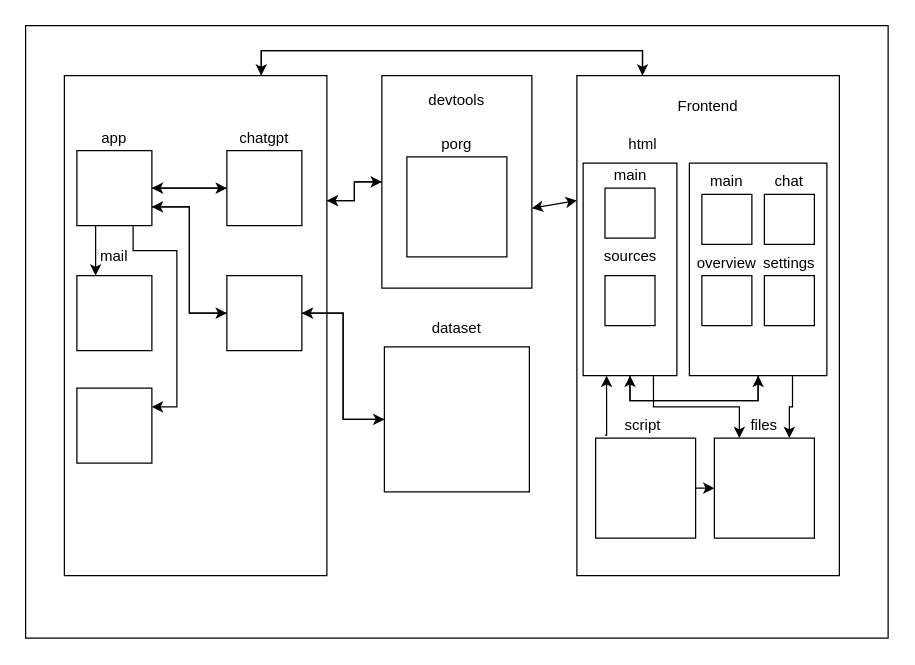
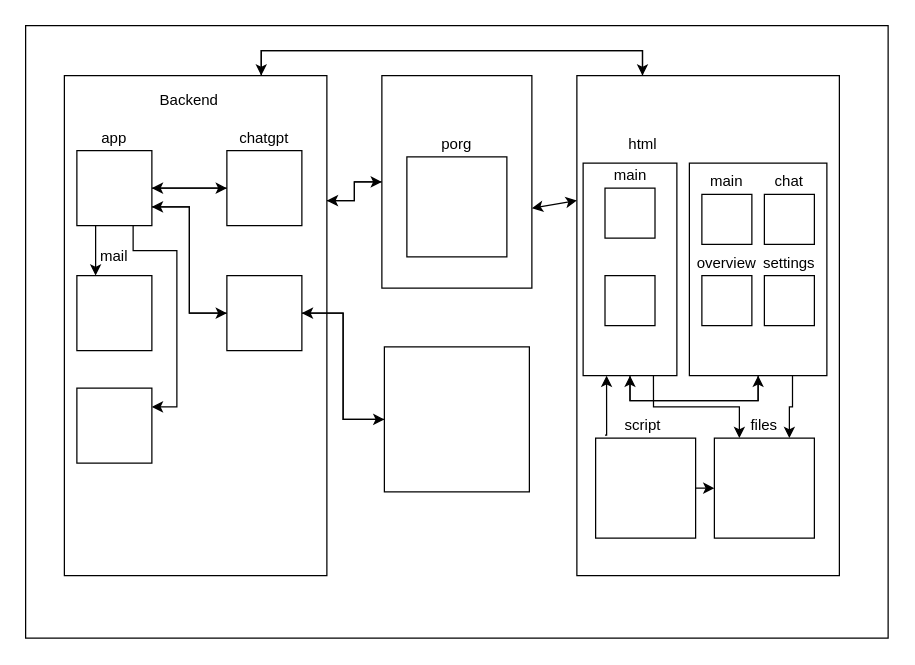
none -> (189, 101)
(457, 101) -> none
(708, 107) -> none
(630, 257) -> none
(457, 328) -> none
